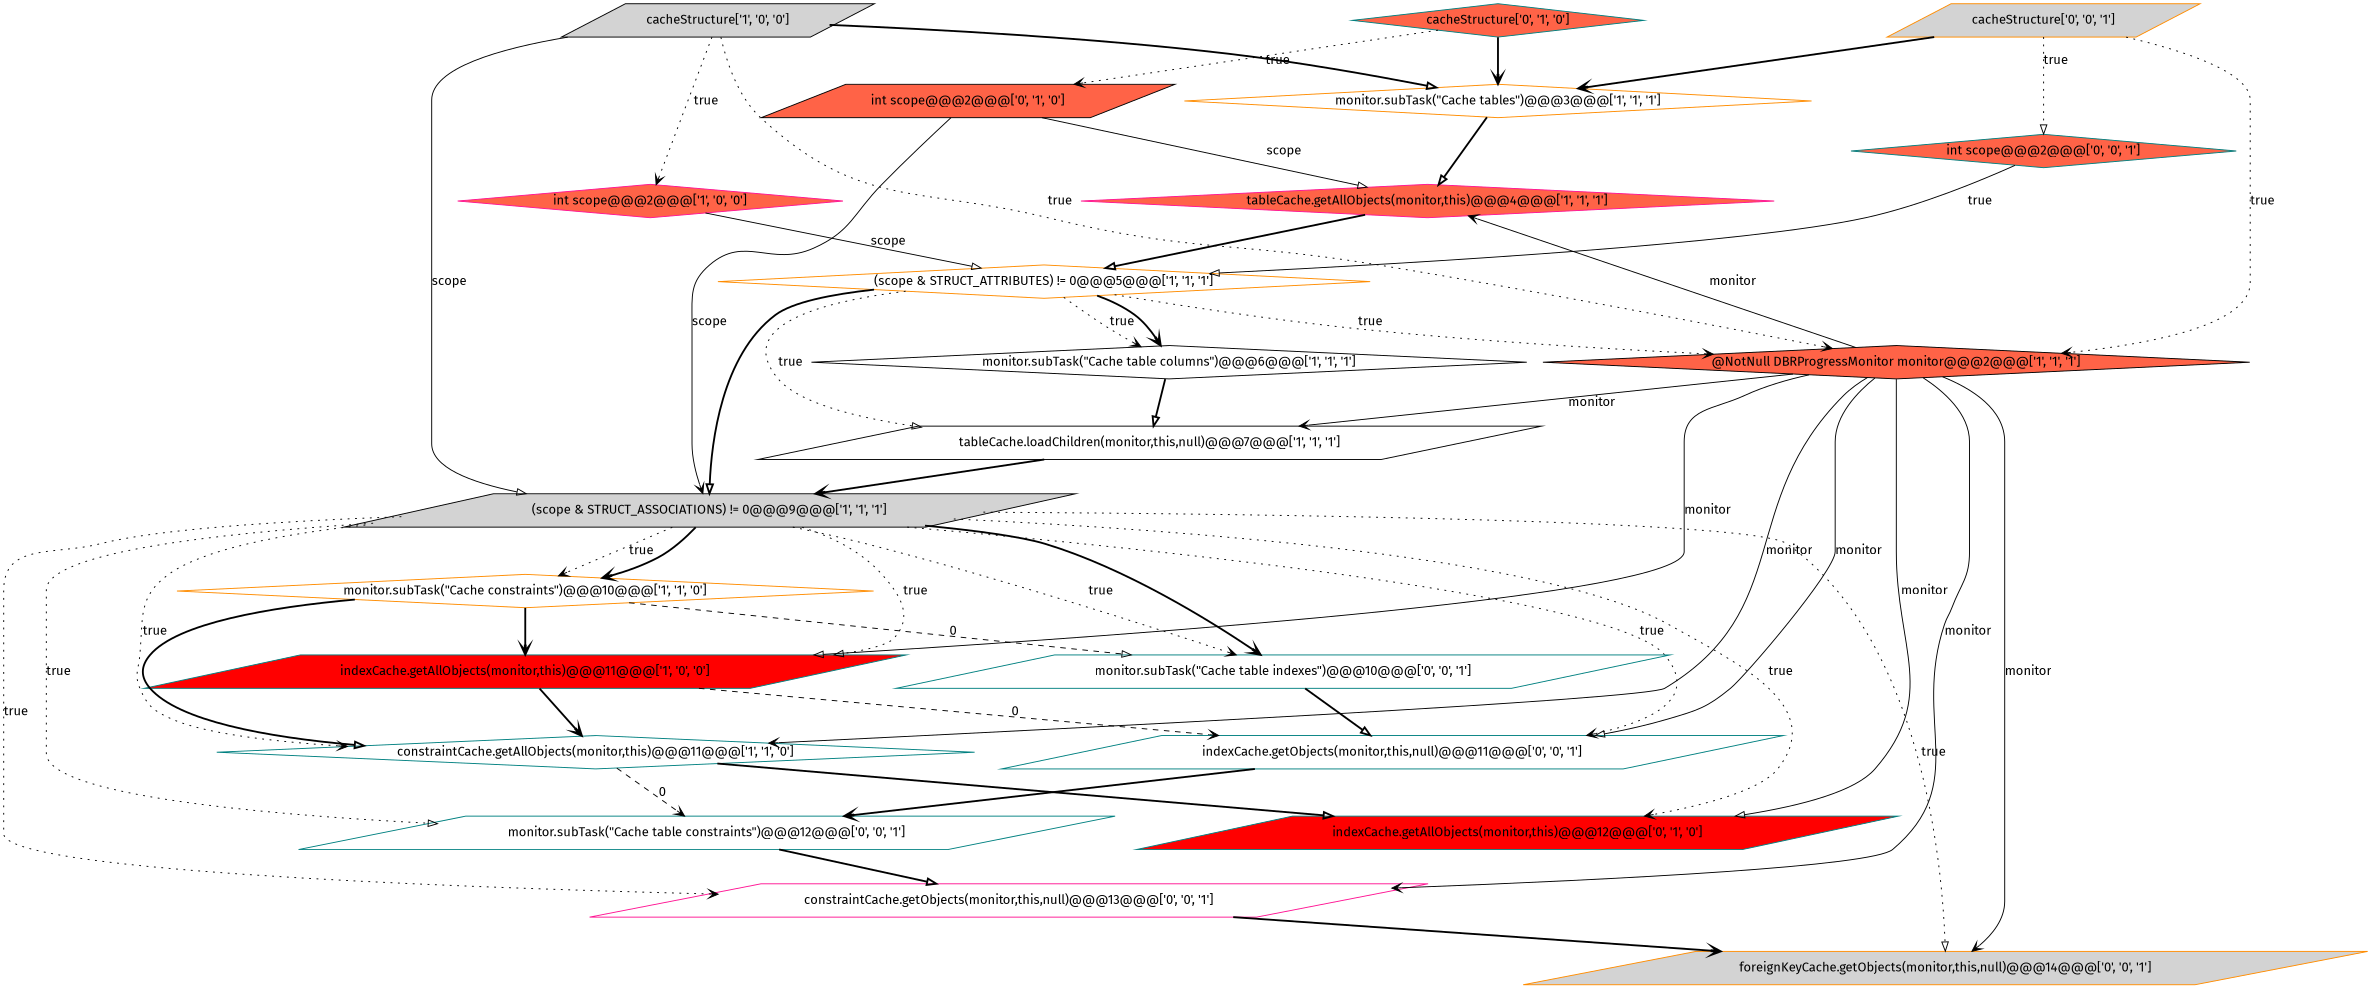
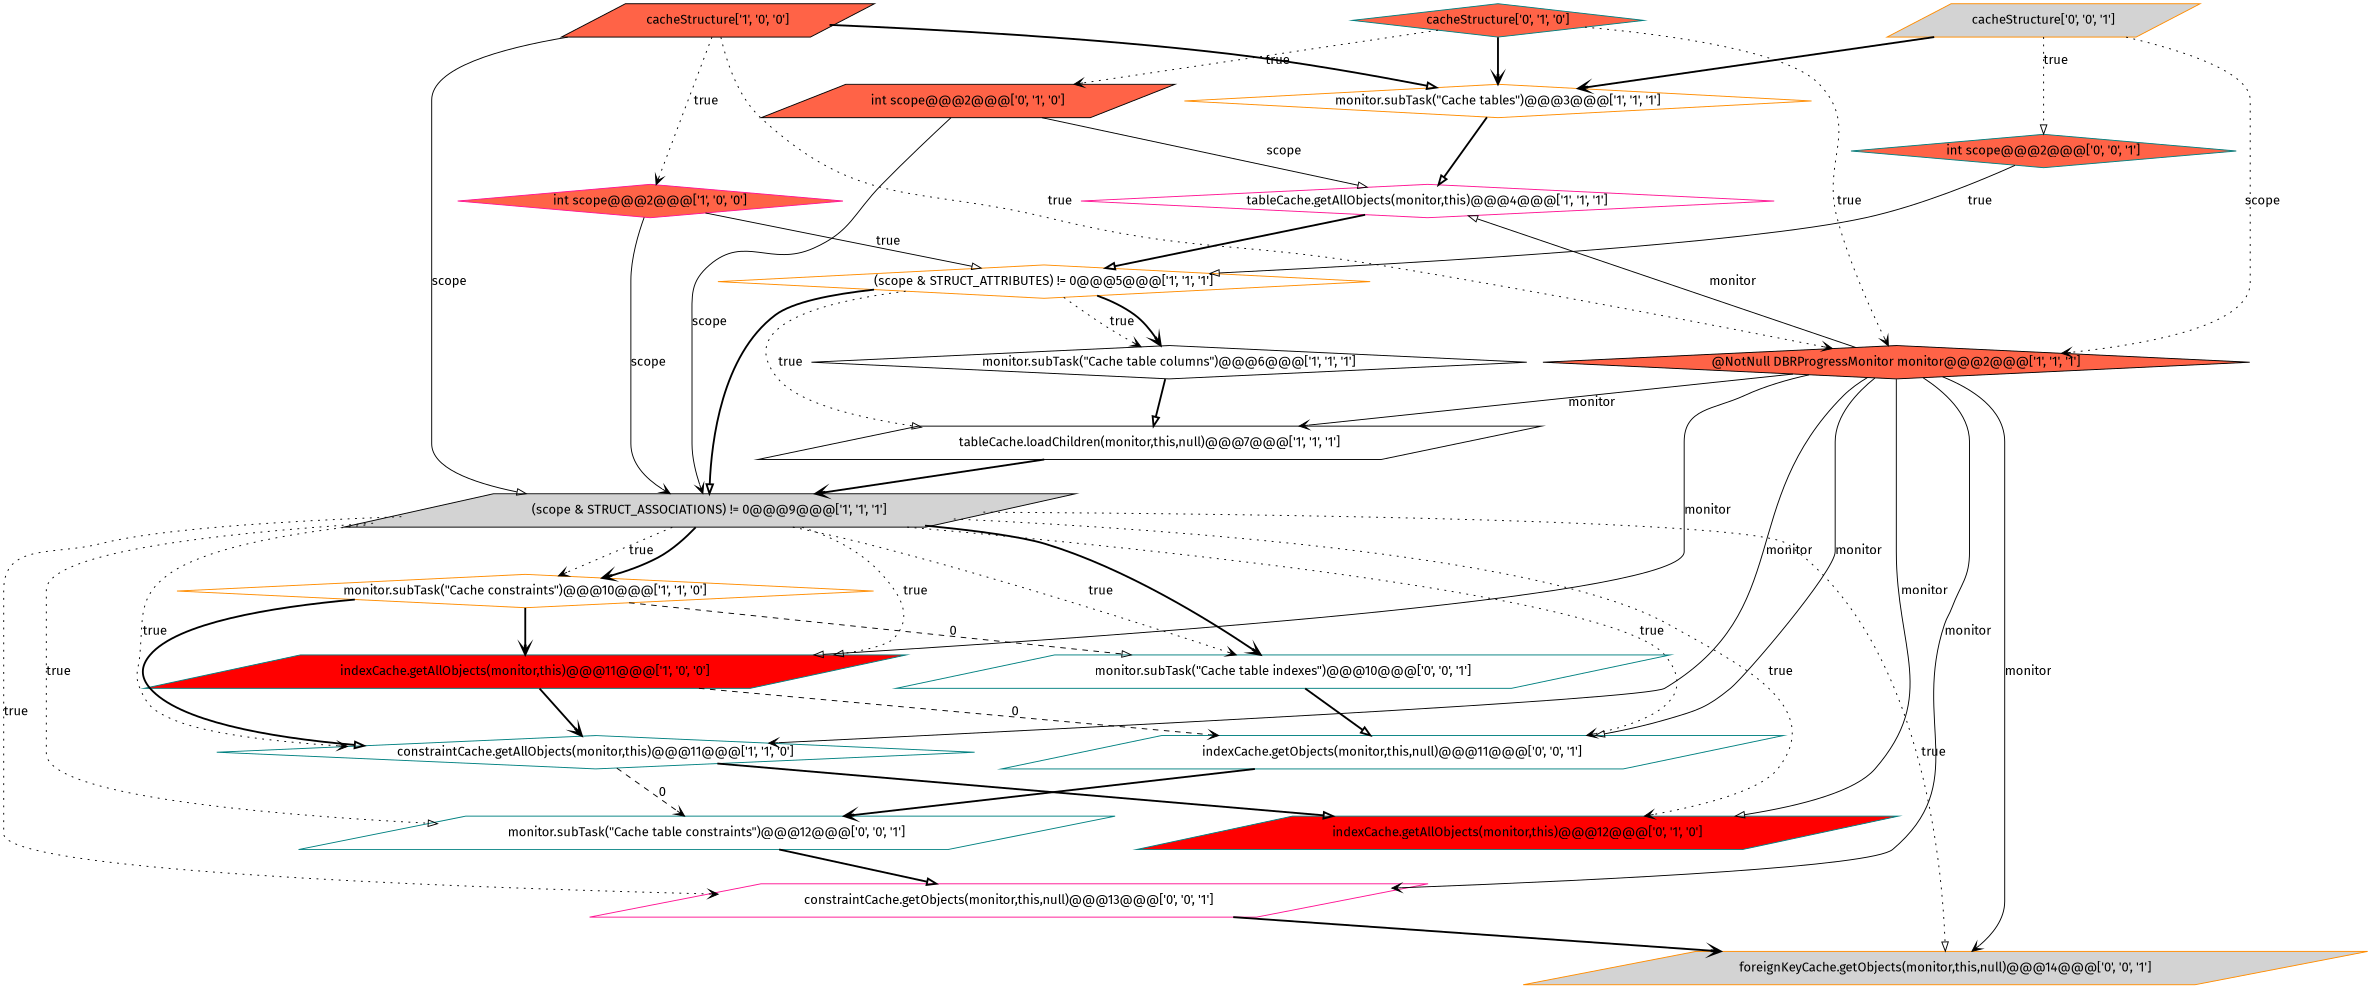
(718, 20) -> (718, 20)
(1428, 201) -> (1428, 201)
(2263, 201) -> (2263, 201)
(888, 241) -> (888, 241)
(1666, 283) -> (1666, 283)
(1408, 334) -> (1827, 94)
none -> (631, 358)
